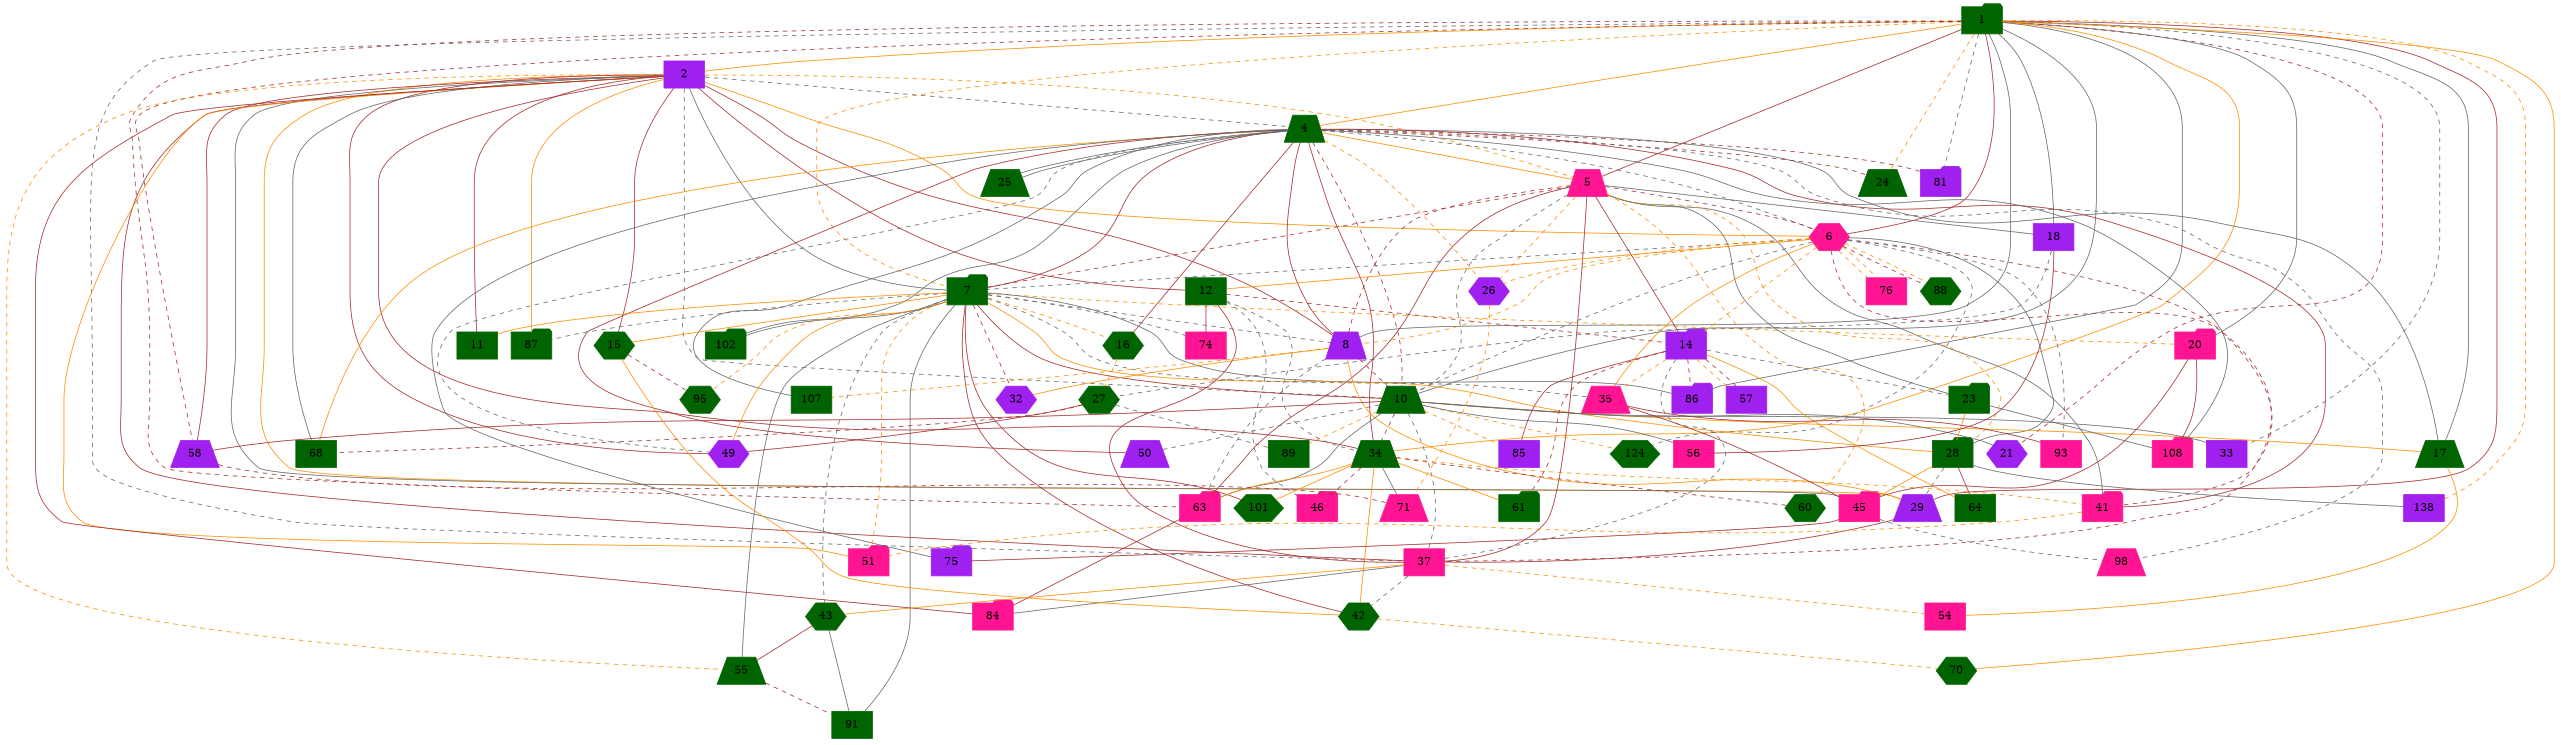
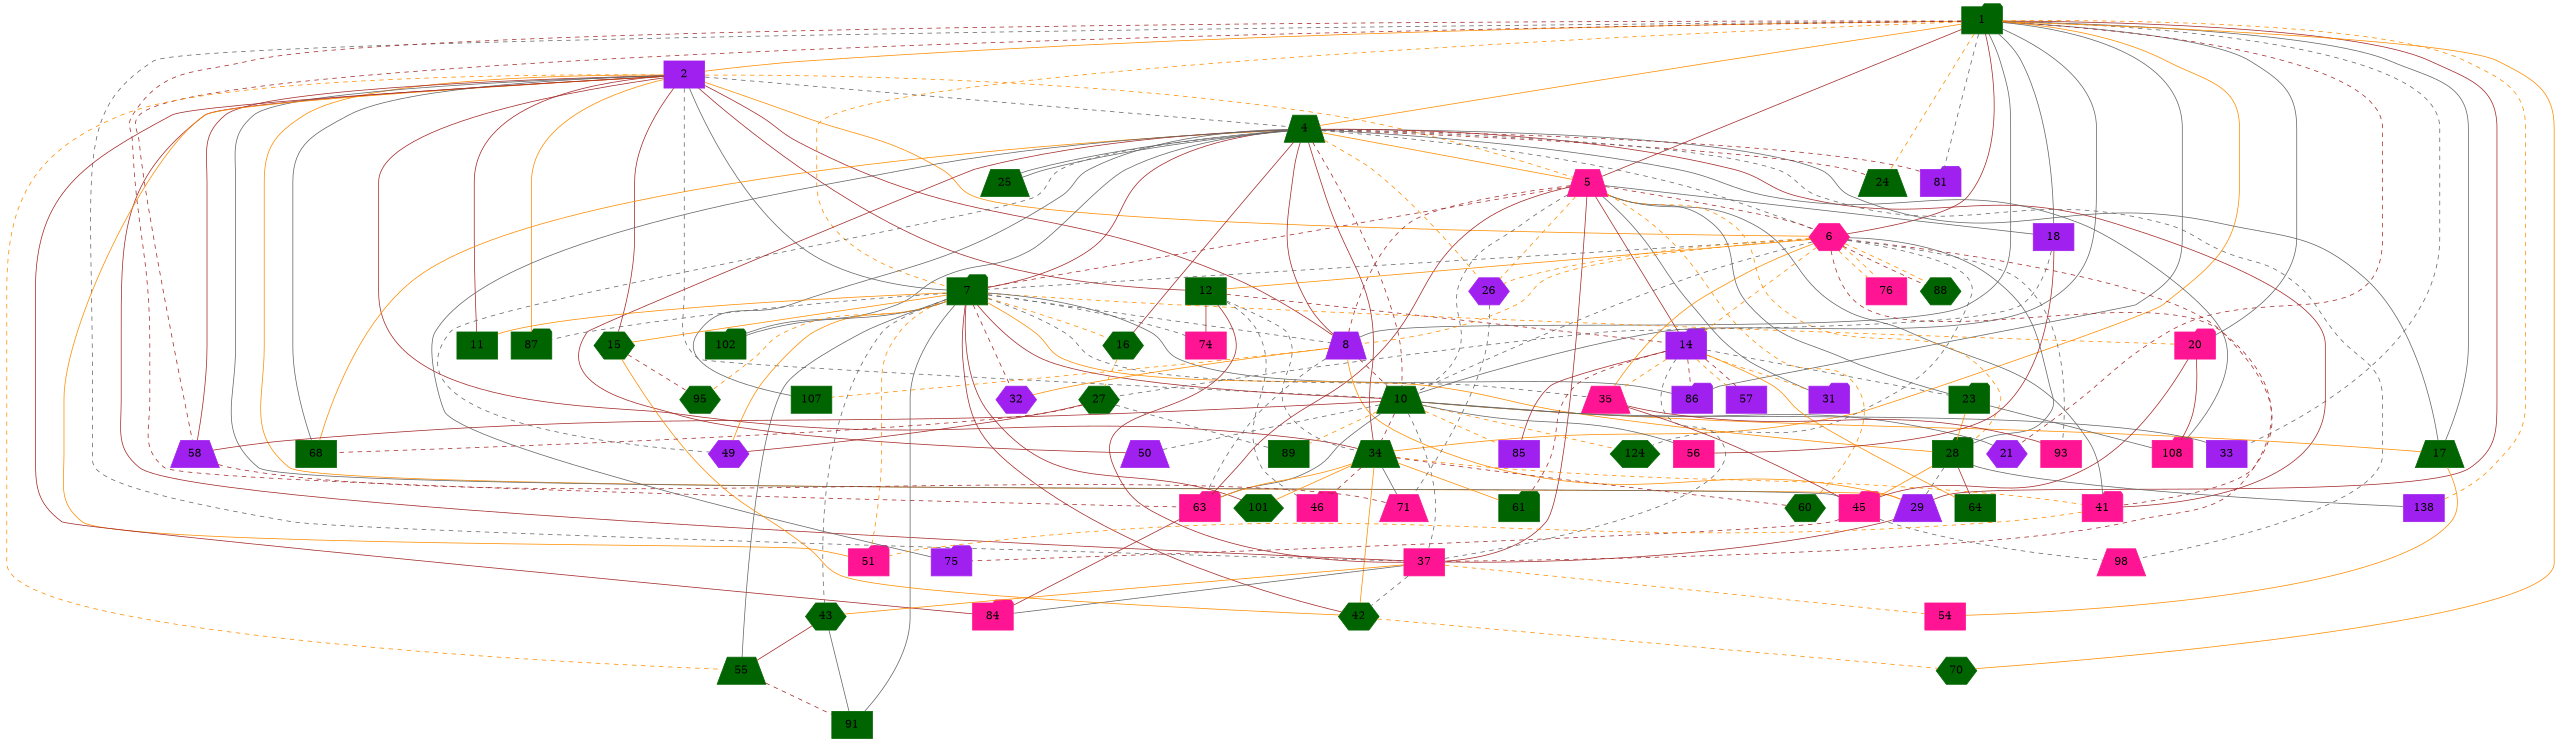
(350, 267) -> none
(1468, 400) -> (1468, 400)
none -> (1829, 400)
(1406, 545) -> (1406, 545)
